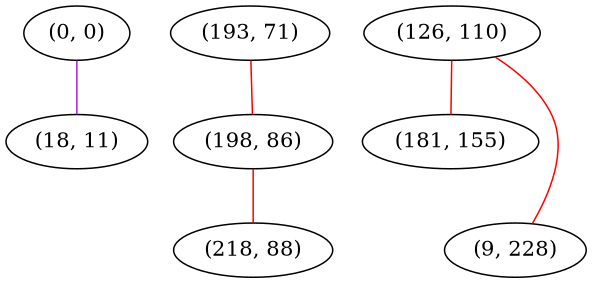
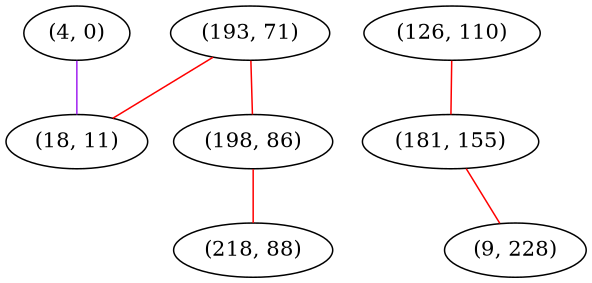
(77, 33) -> (77, 33)
none -> (163, 88)
(557, 130) -> (483, 196)
